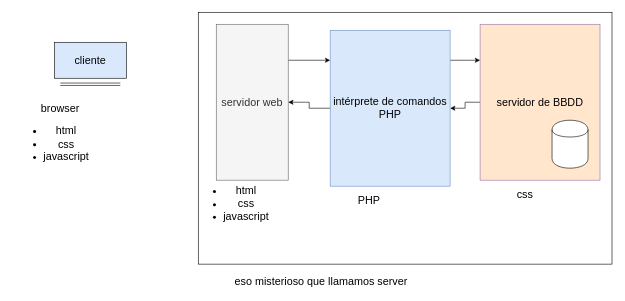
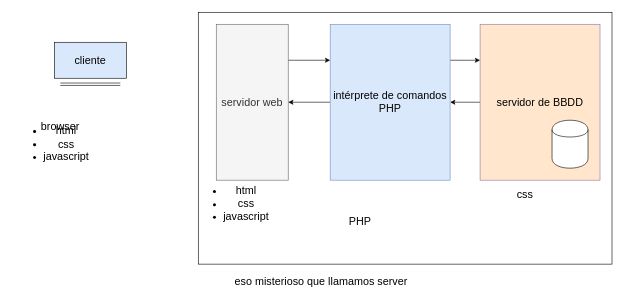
(60, 108) -> (60, 126)
(390, 108) -> (390, 102)
(369, 201) -> (360, 222)
